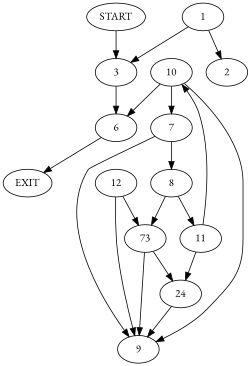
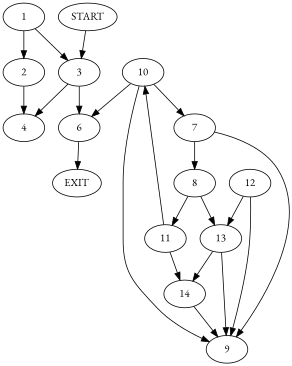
none -> (24, 128)
(145, 239) -> (221, 239)
(181, 294) -> (185, 294)
